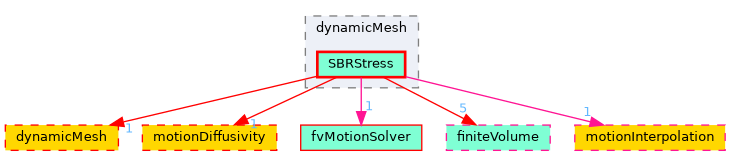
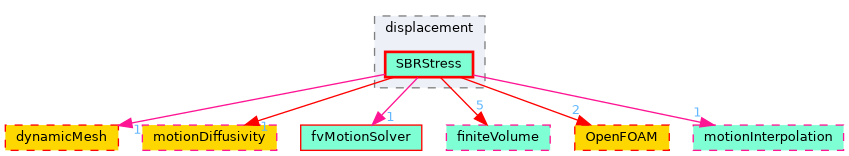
(362, 29) -> (430, 29)
(220, 99) -> (259, 99)
(210, 138) -> (210, 138)
none -> (622, 138)
(650, 138) -> (768, 138)
